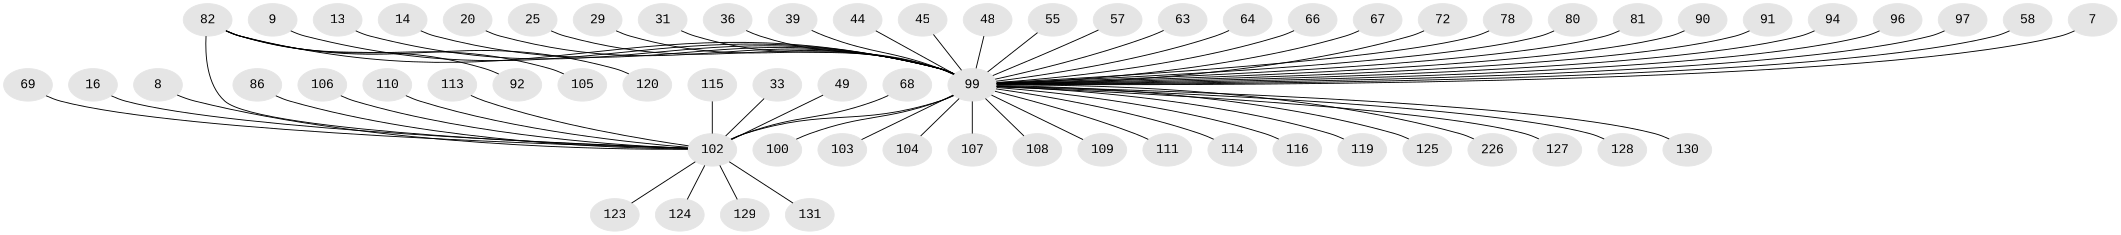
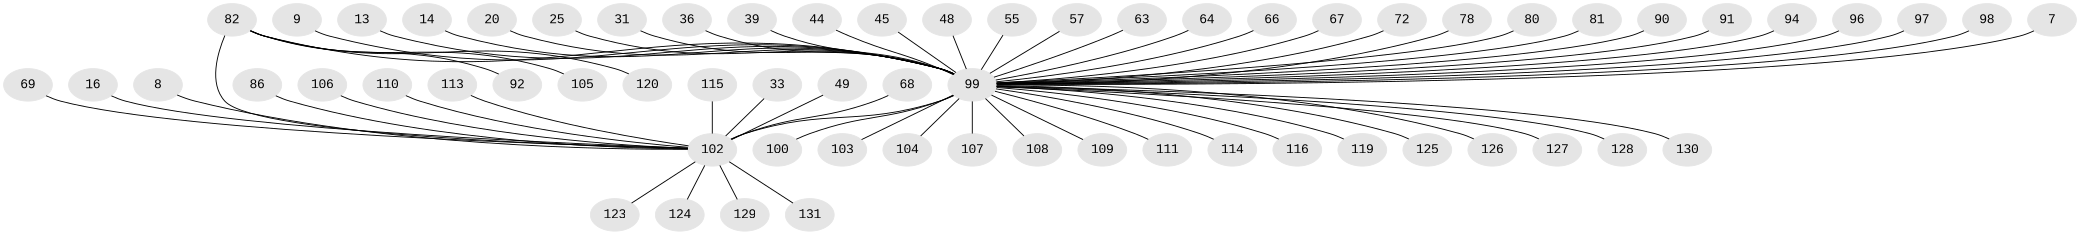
(598, 20) -> none
(2028, 20) -> (1987, 20)
(1492, 150) -> (1492, 150)
